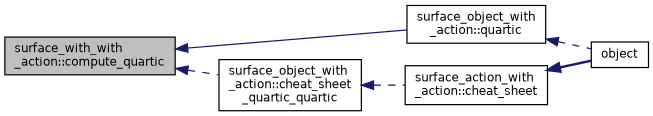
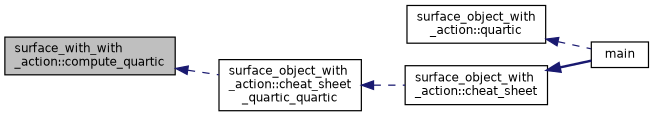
(297, 39) -> none
(620, 55) -> (620, 55)
(476, 85) -> (476, 85)
